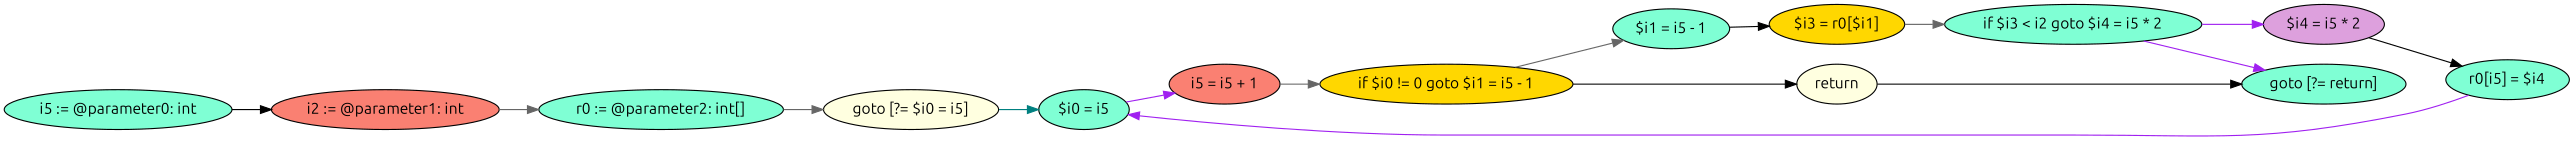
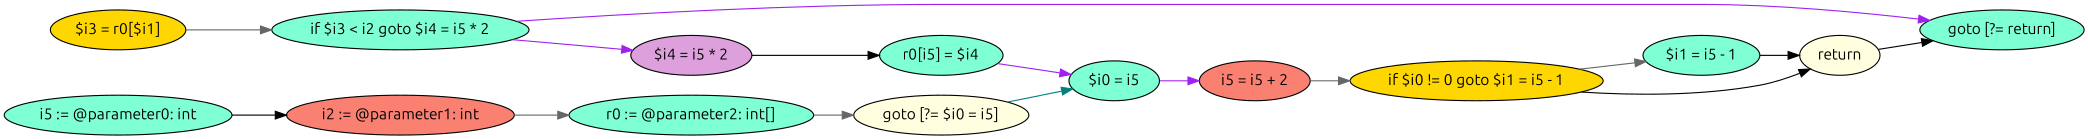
(1744, 27) -> (1774, 55)
(1225, 84) -> (1255, 81)
